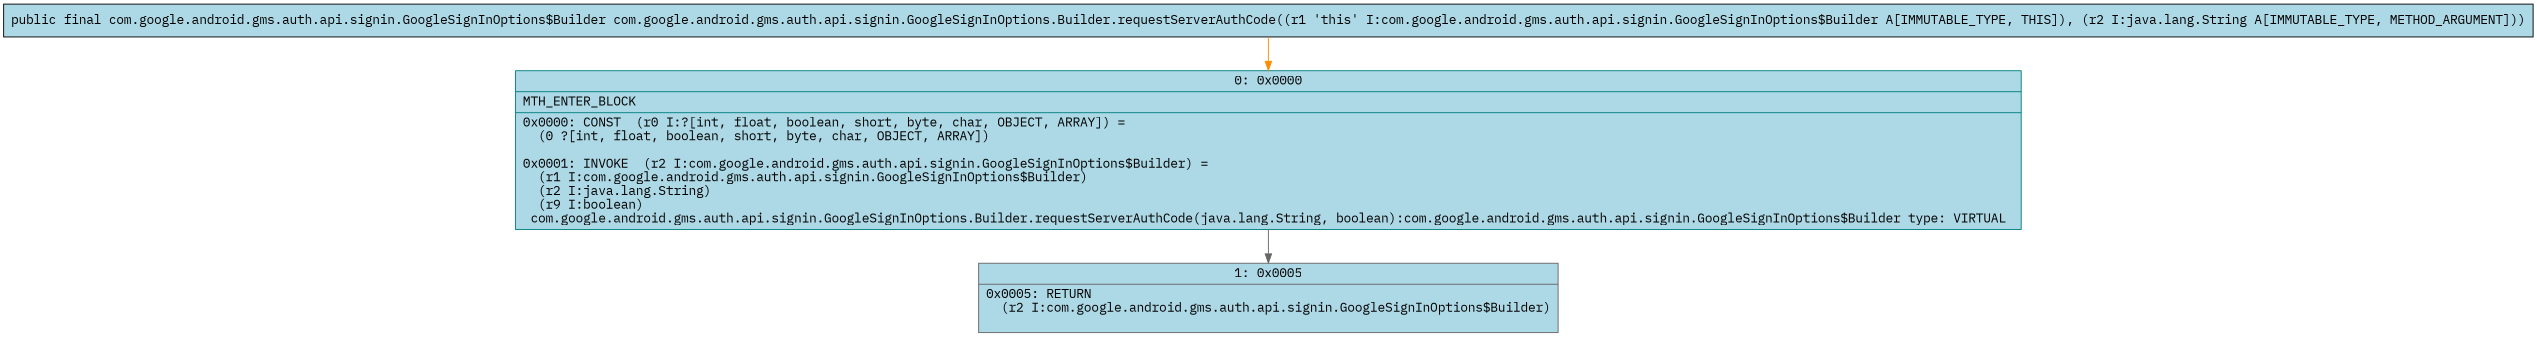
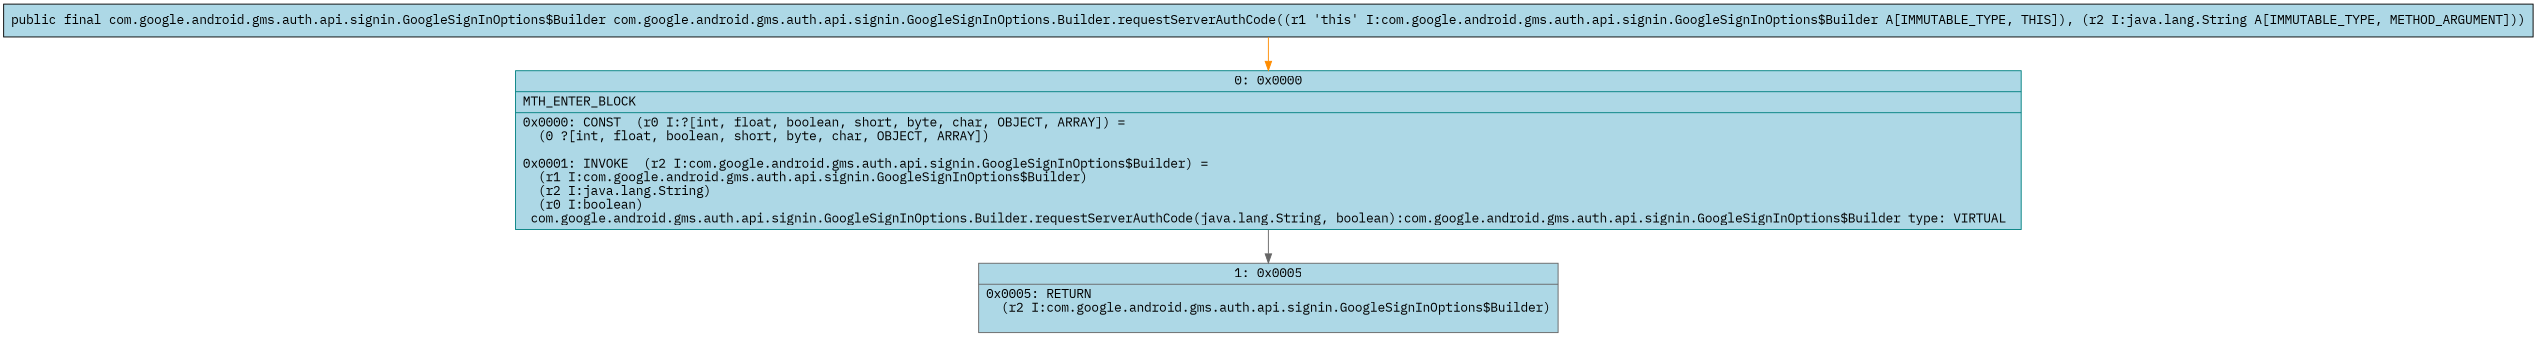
(584, 205) -> (584, 205)
